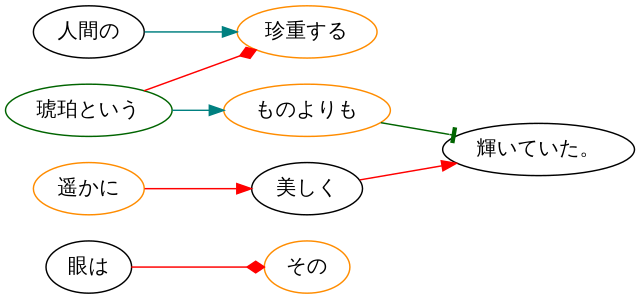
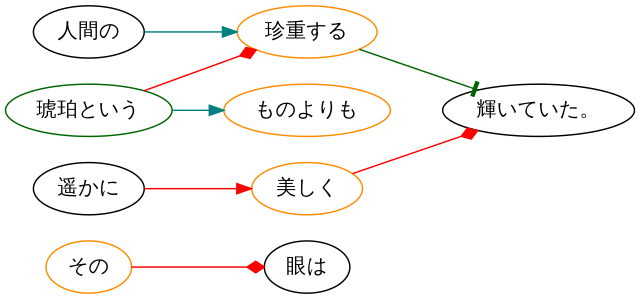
(415, 129) -> (415, 68)
(401, 173) -> (407, 155)
(89, 189) -> (89, 189)
(307, 189) -> (307, 189)
(189, 267) -> (189, 267)
